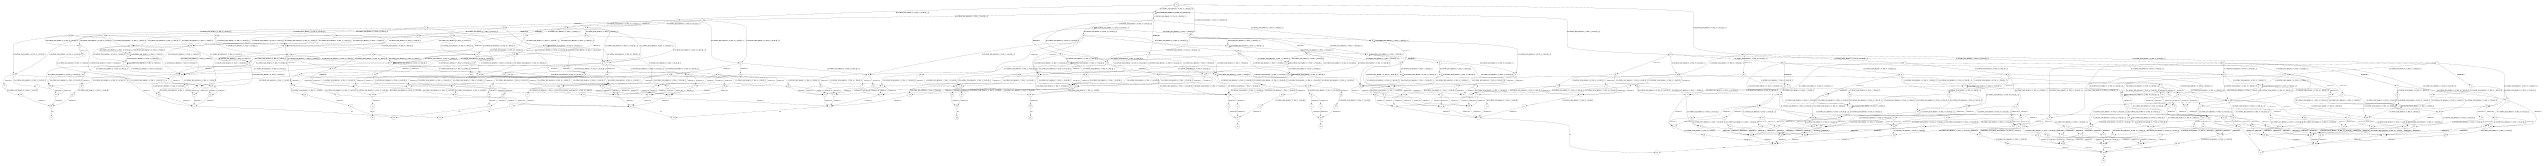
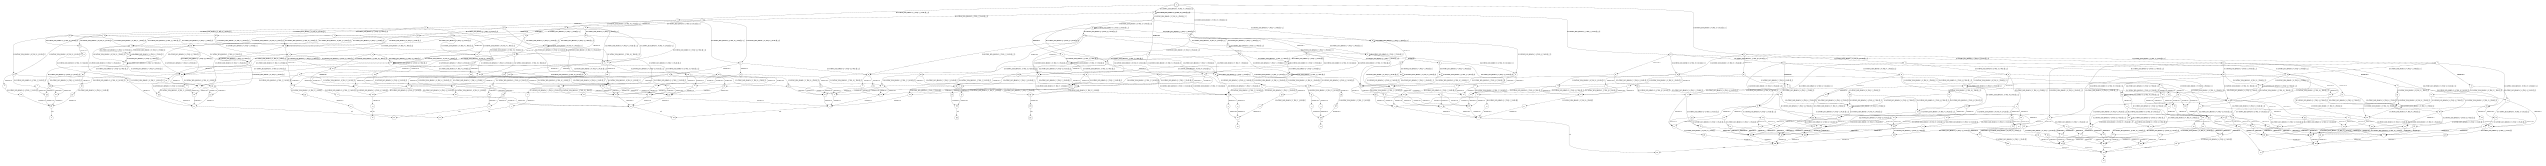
(1155, 42) -> (1157, 38)
none -> (47, 95)
